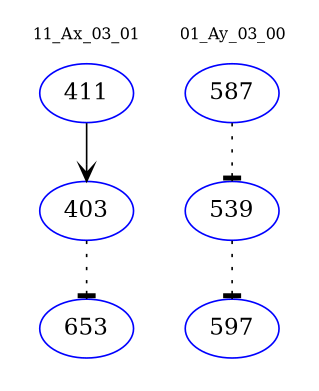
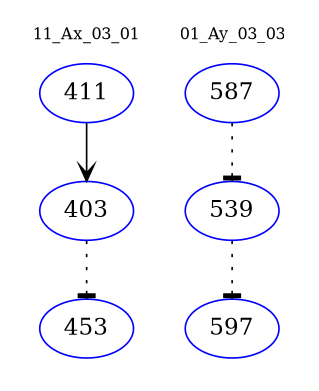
(233, 35) -> (233, 35)
(87, 329) -> (87, 329)
